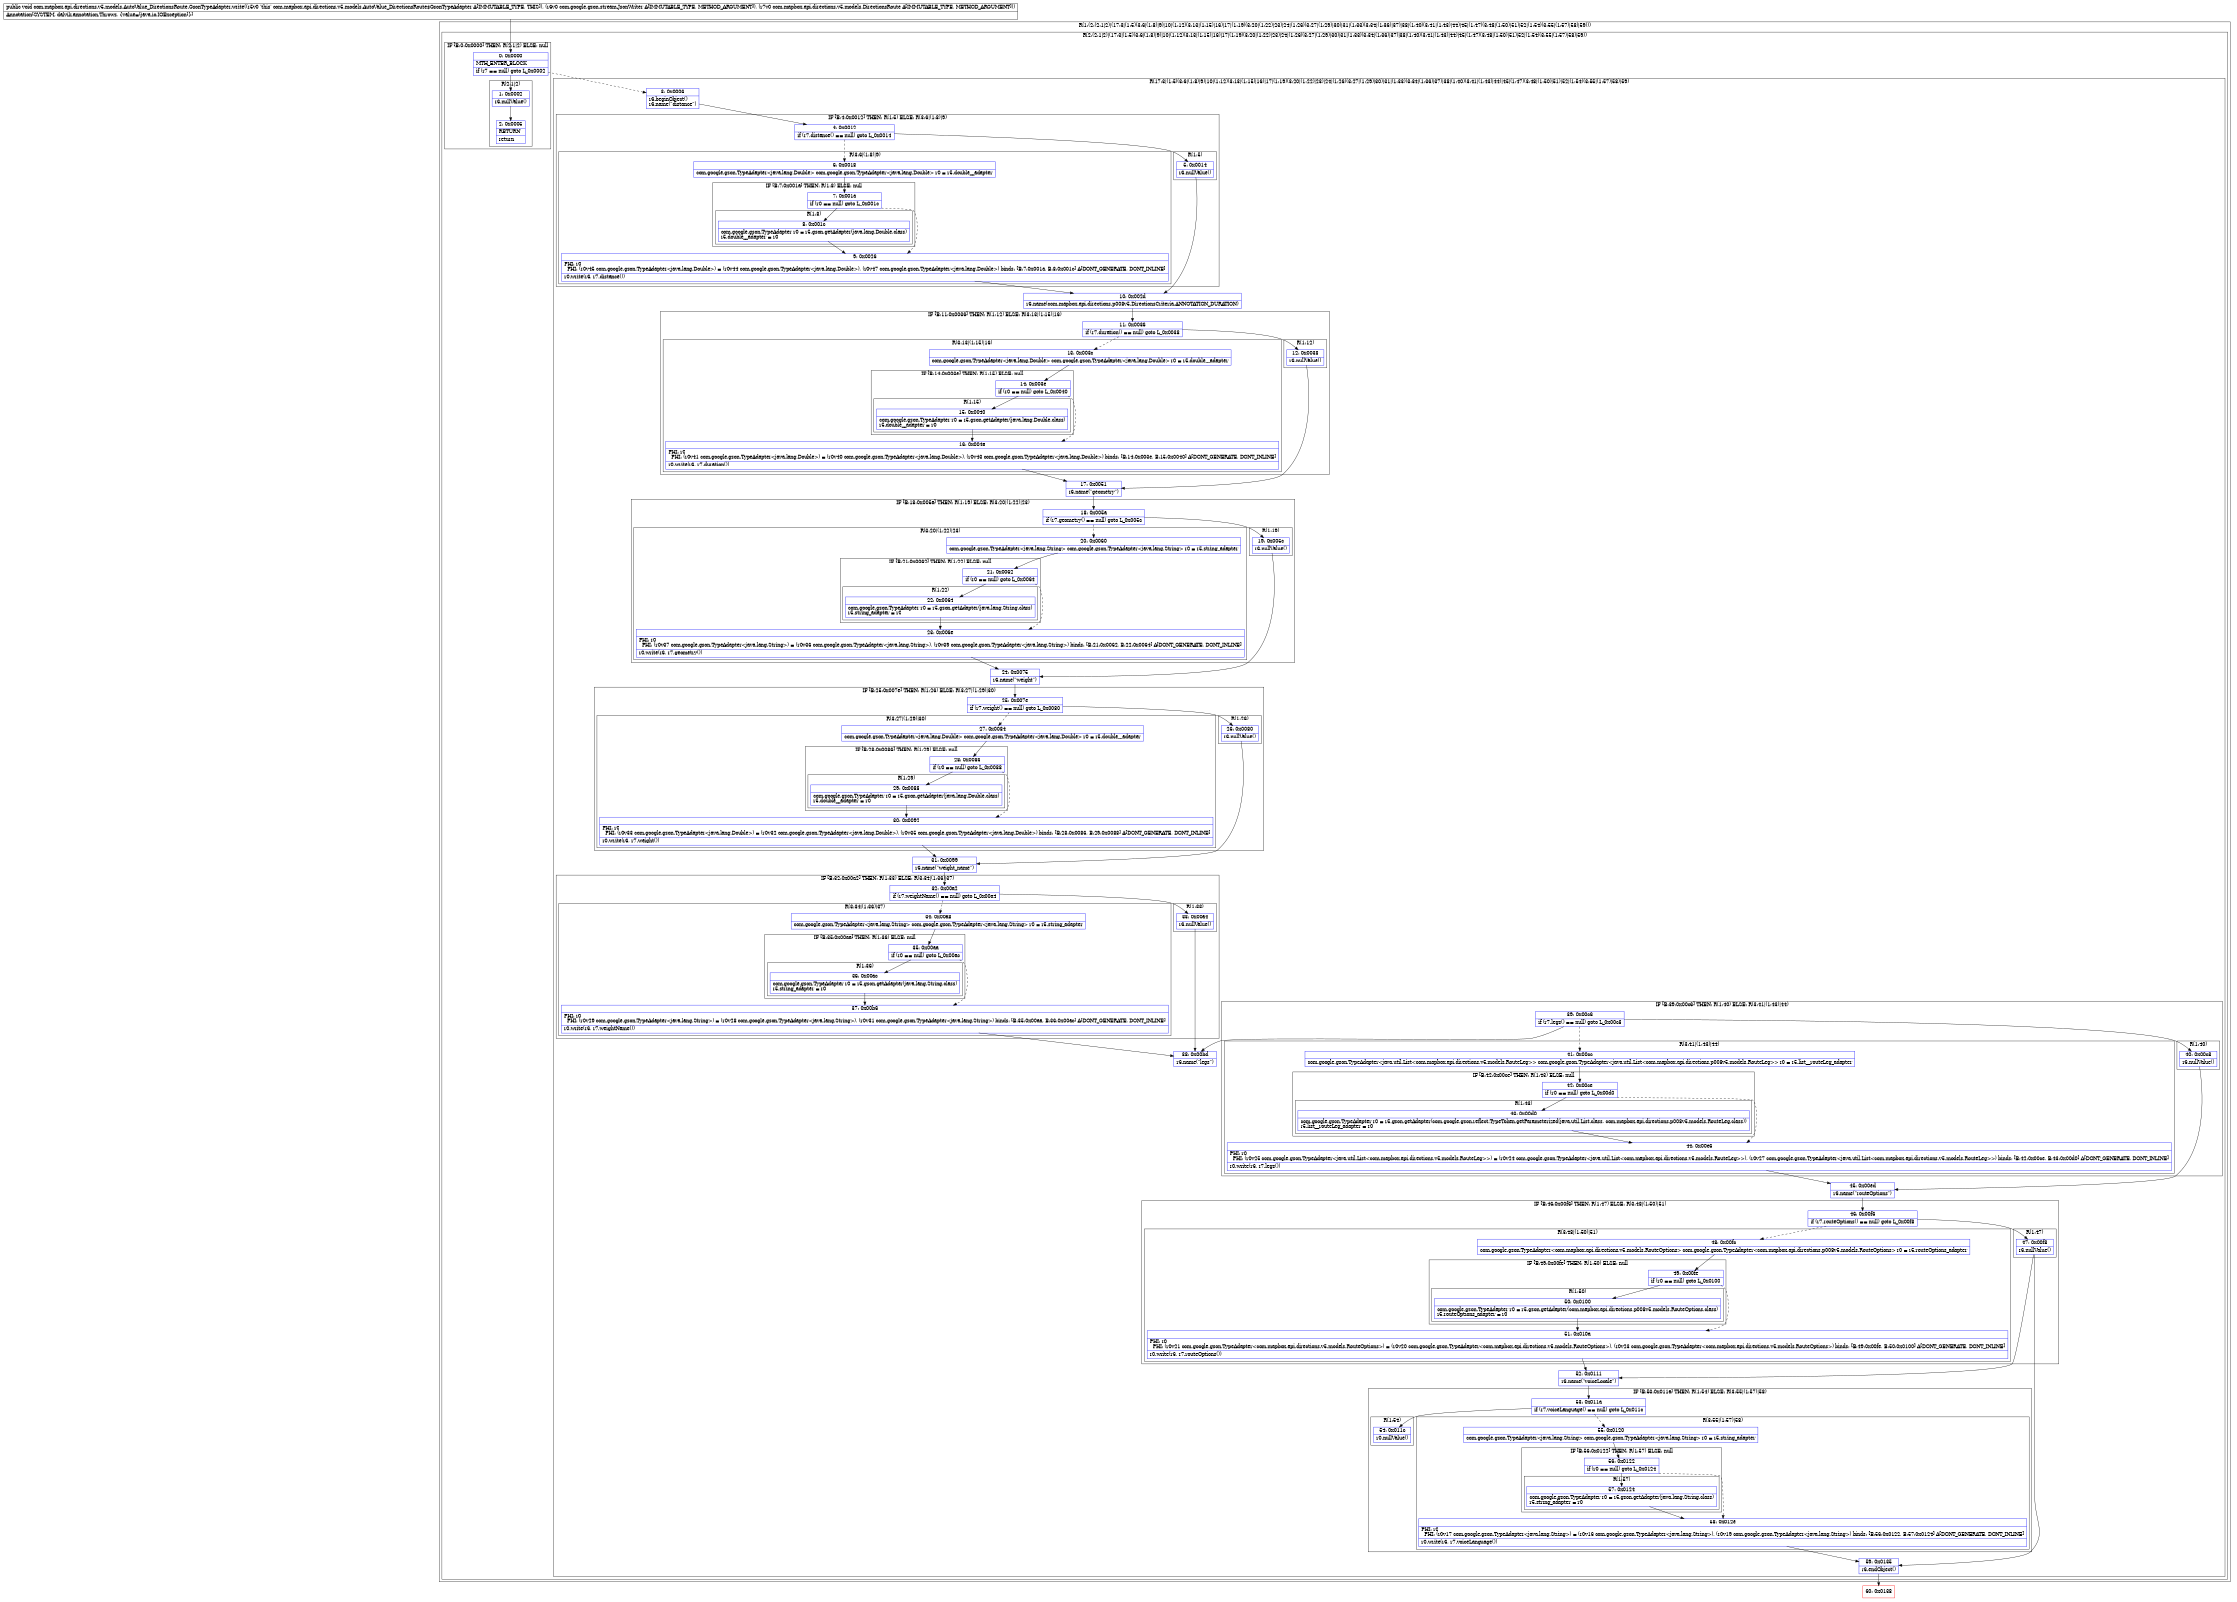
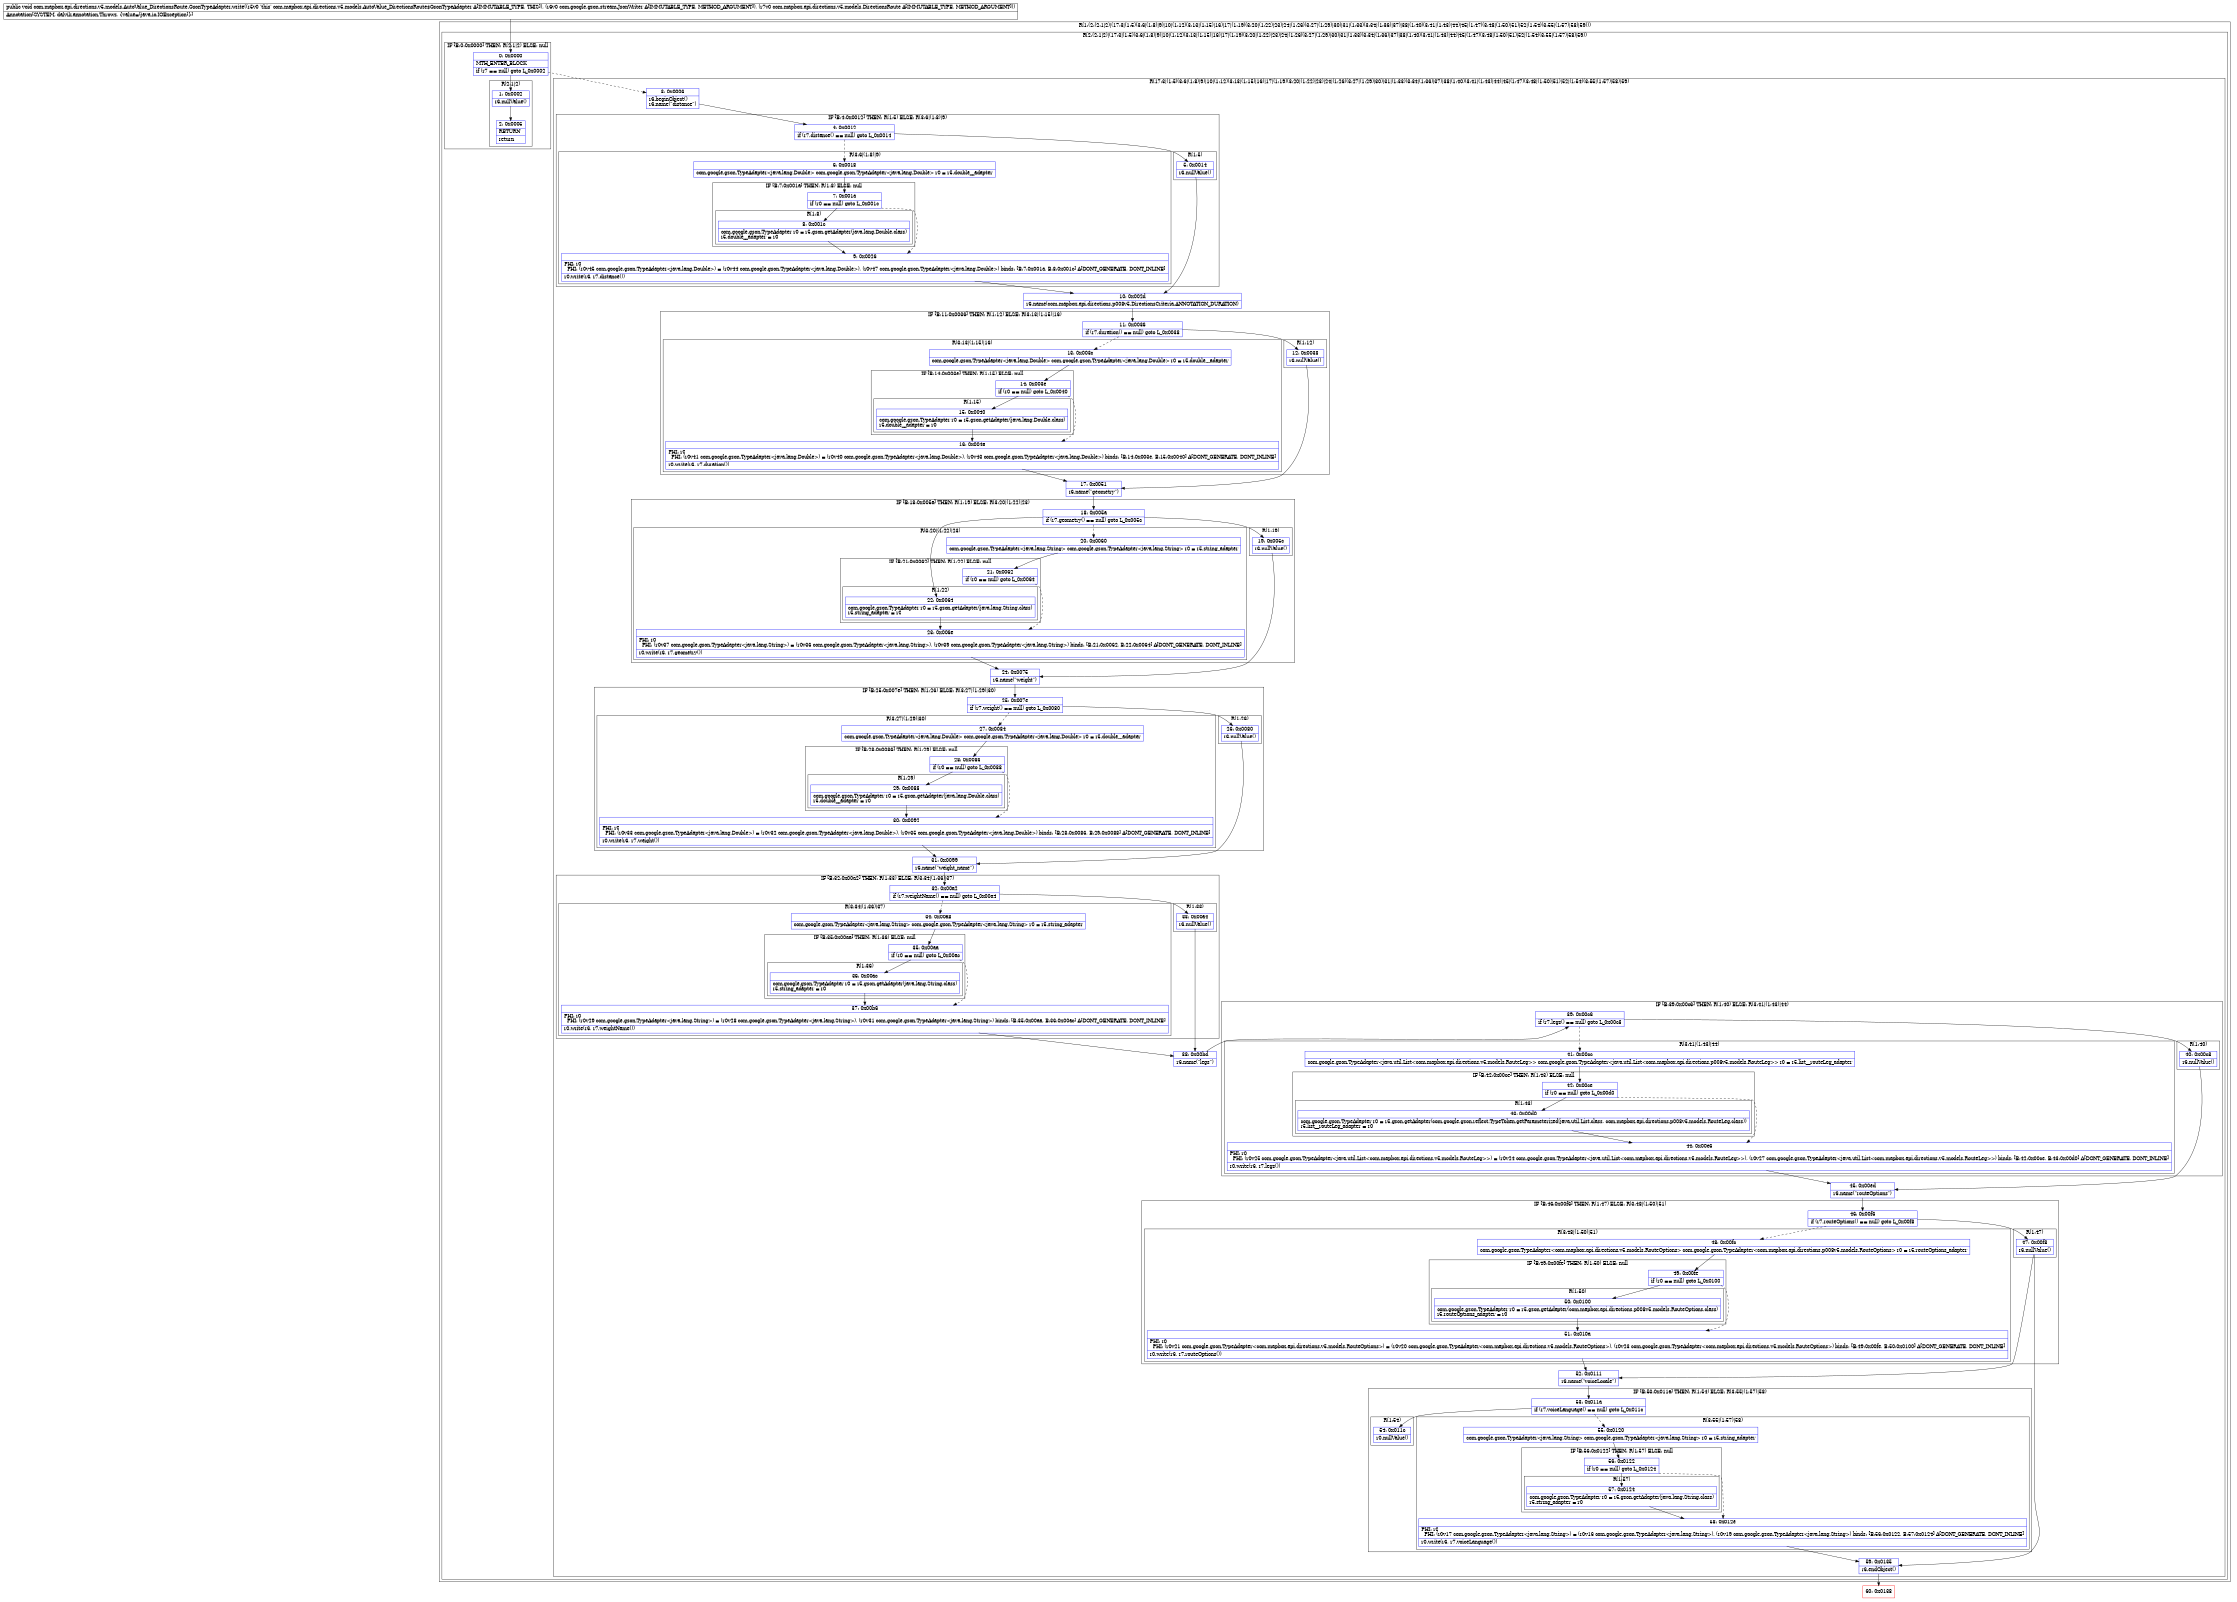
(974, 590) -> (957, 523)
(1338, 1039) -> (1349, 1039)
